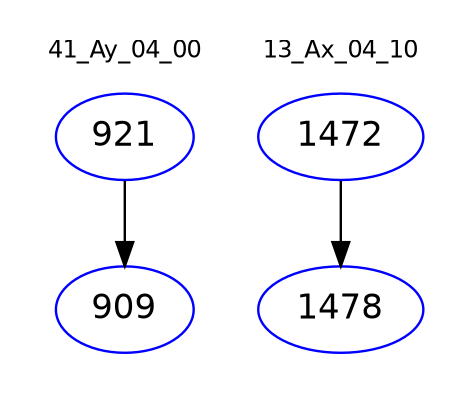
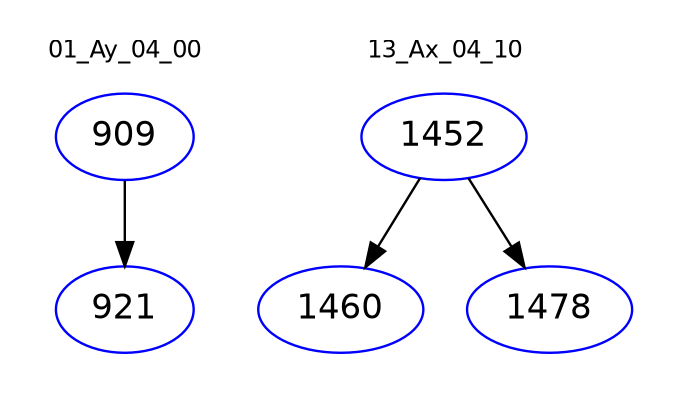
(125, 52) -> (125, 52)
(341, 137) -> (444, 137)
(125, 211) -> (125, 211)
none -> (341, 310)
